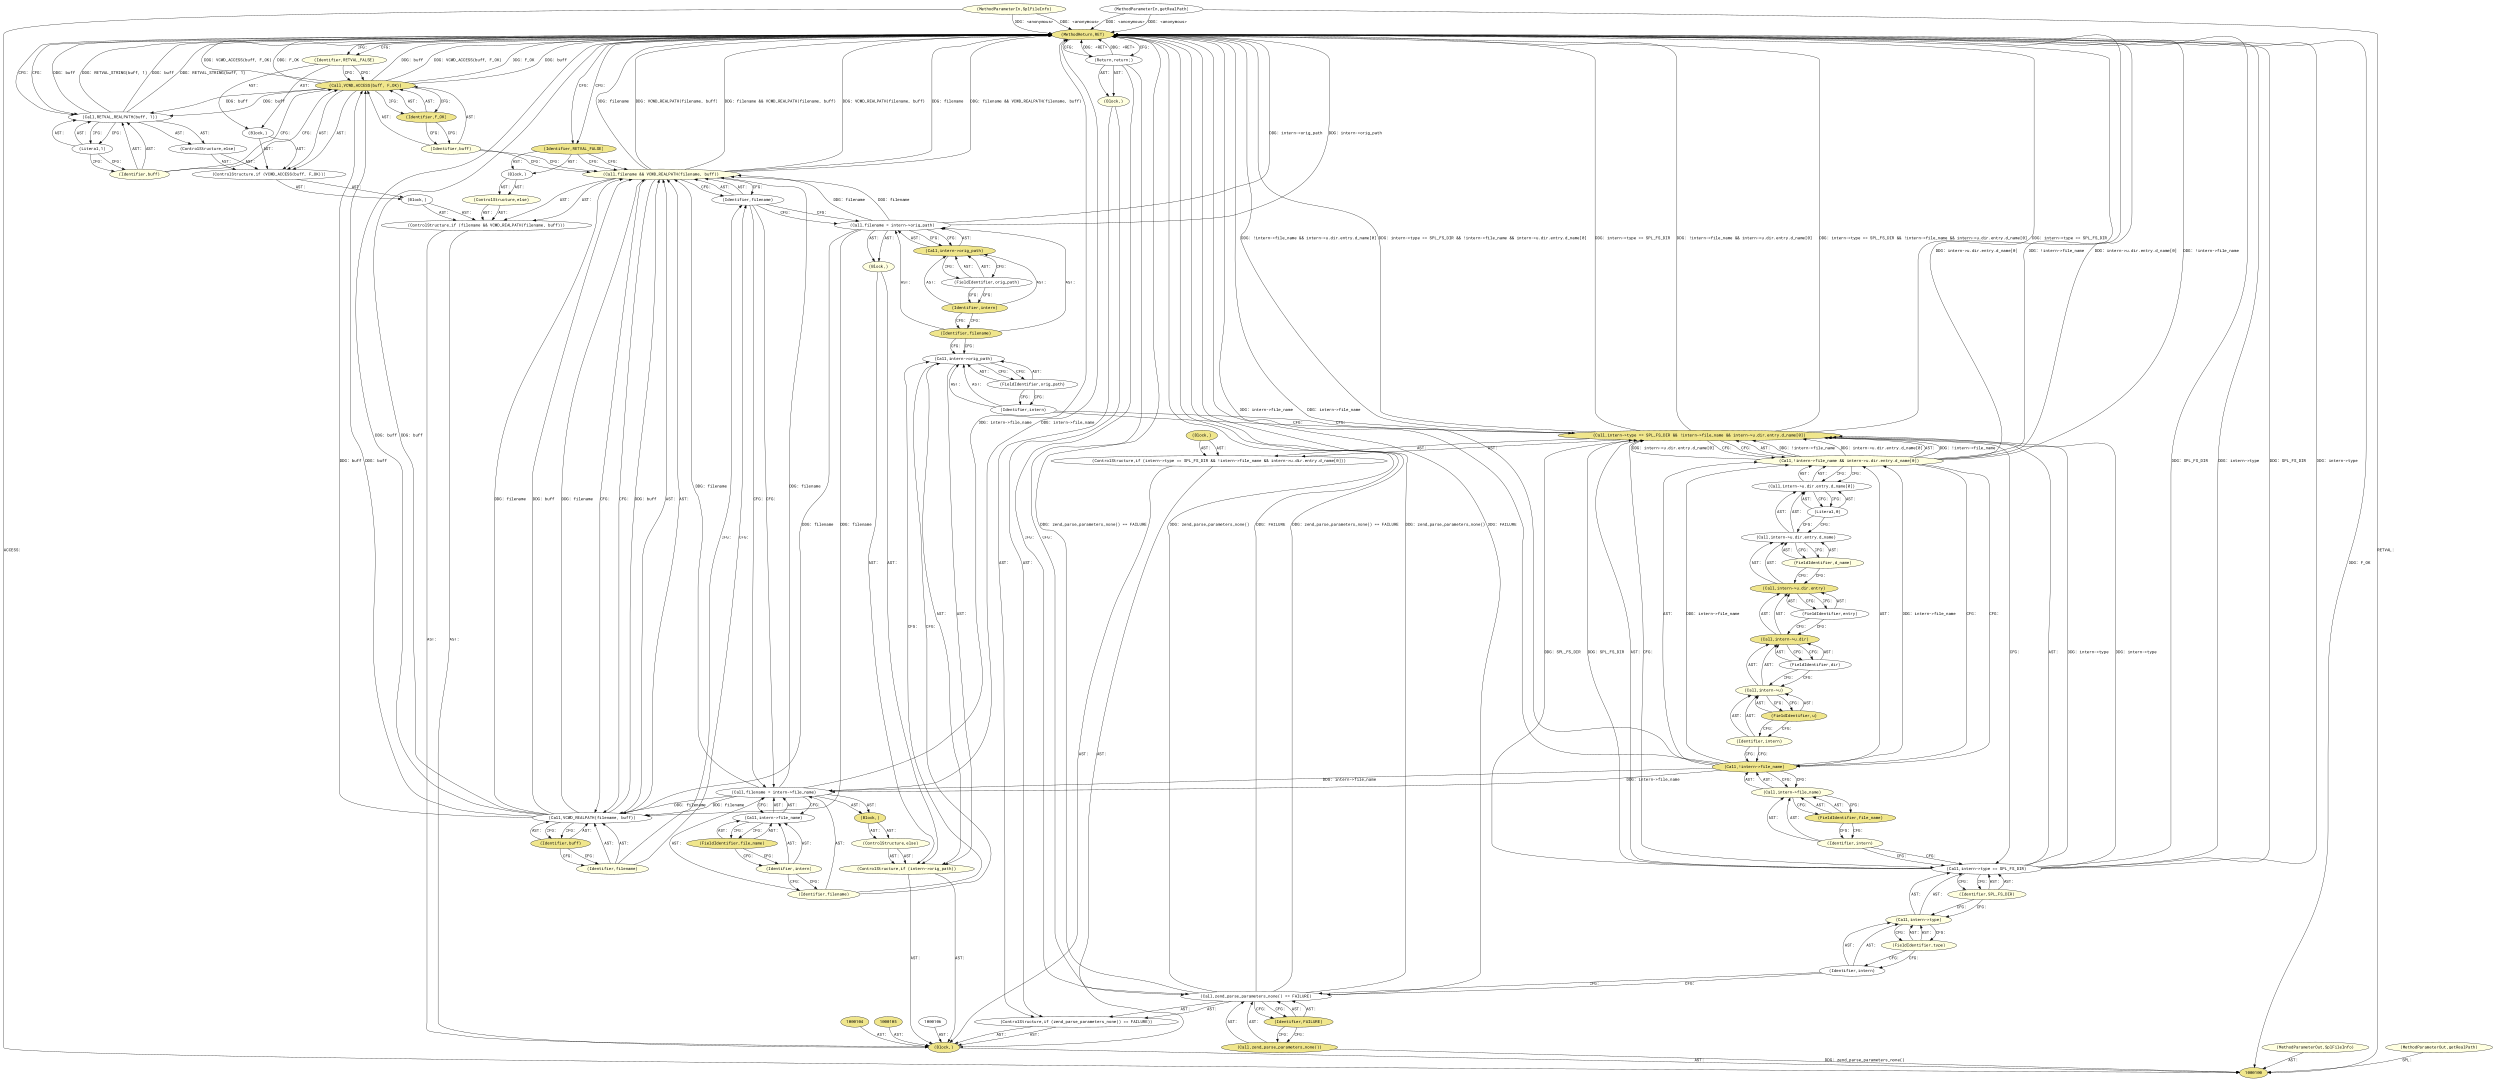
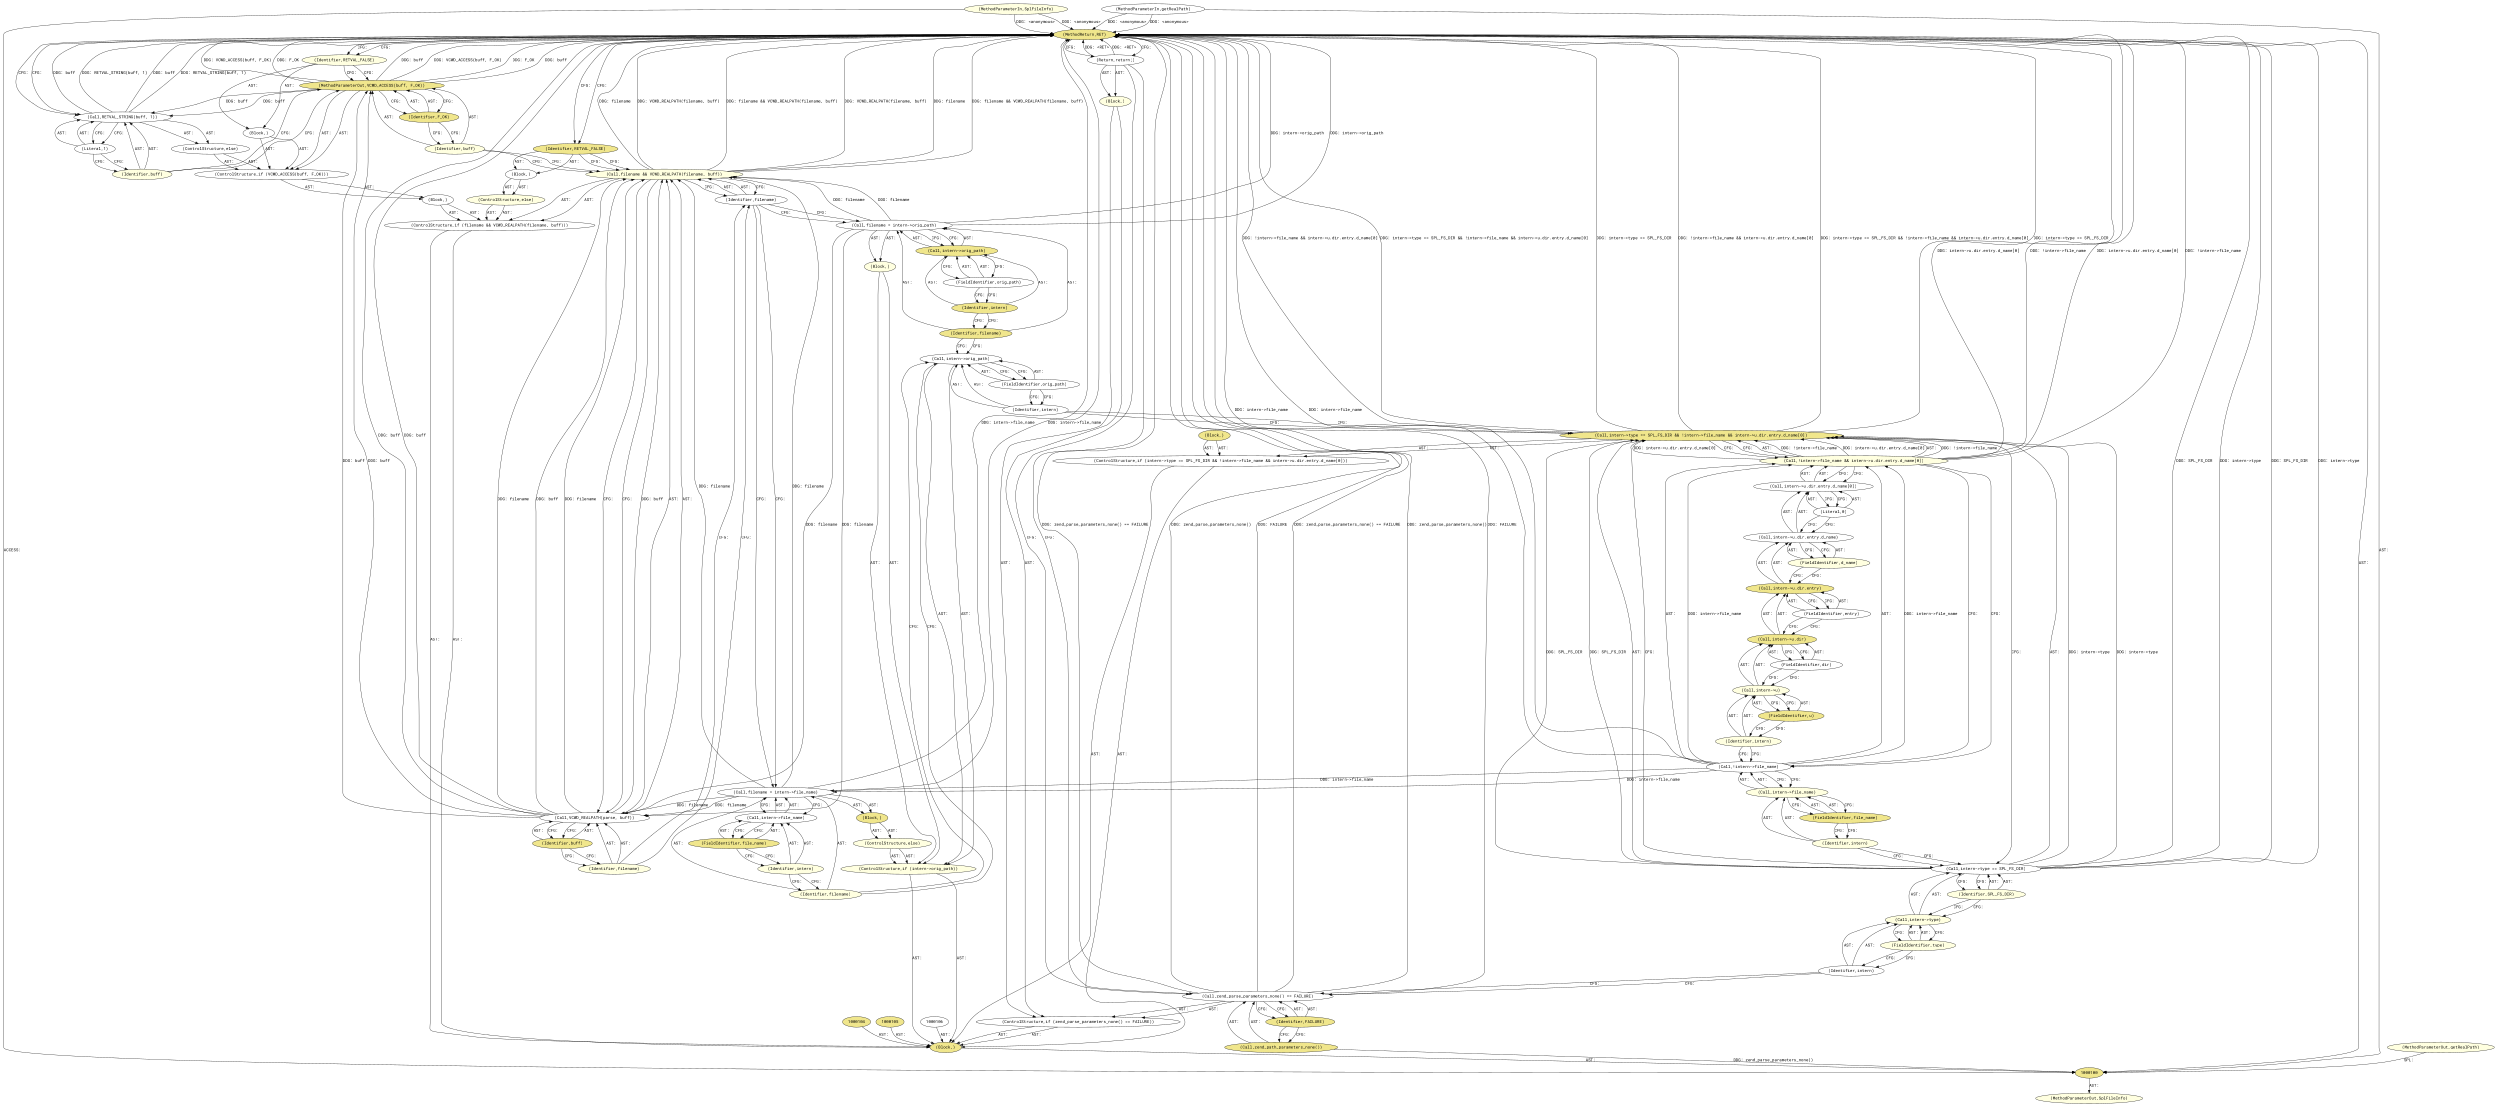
(365, 86) -> (372, 86)
(120, 117) -> (122, 117)
(2387, 550) -> (2385, 550)
(2360, 563) -> (2365, 563)
(1755, 767) -> (1749, 767)
(592, 818) -> (595, 818)
(1279, 1047) -> (1281, 1047)
(2284, 1060) -> (2089, 1084)
